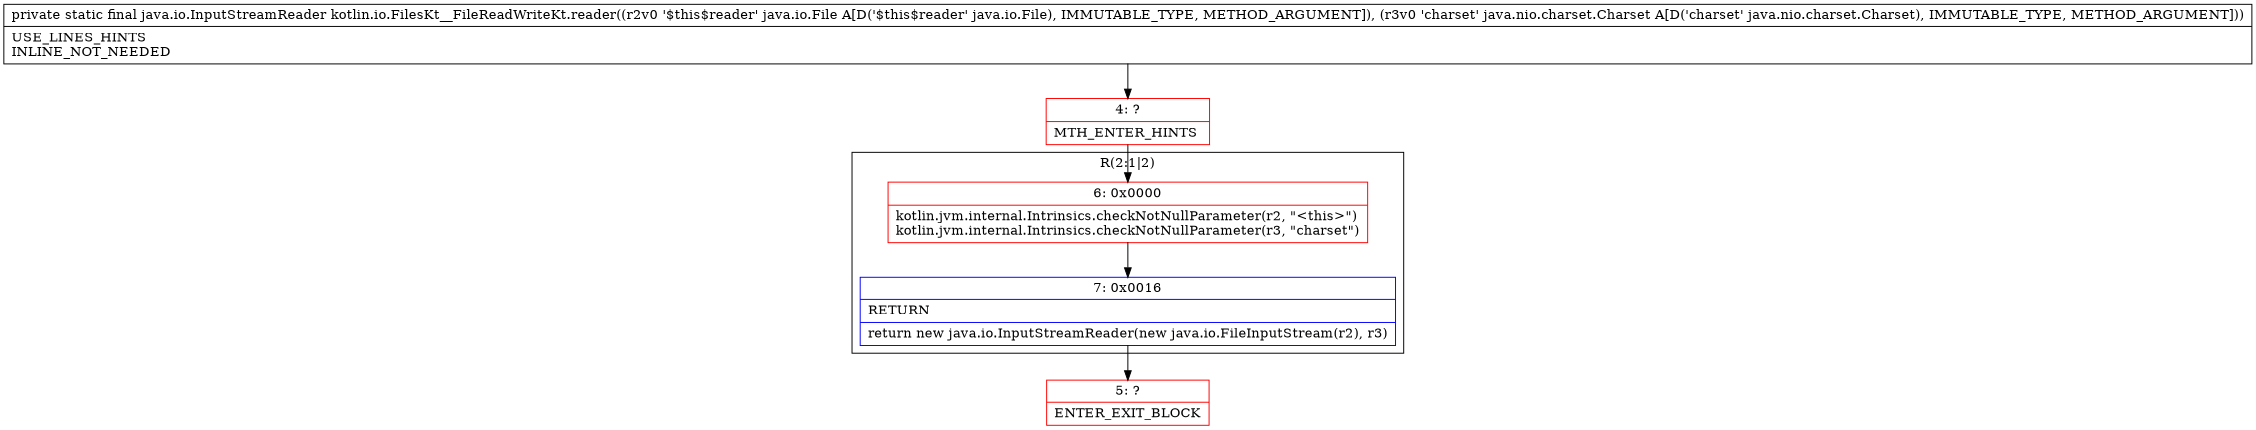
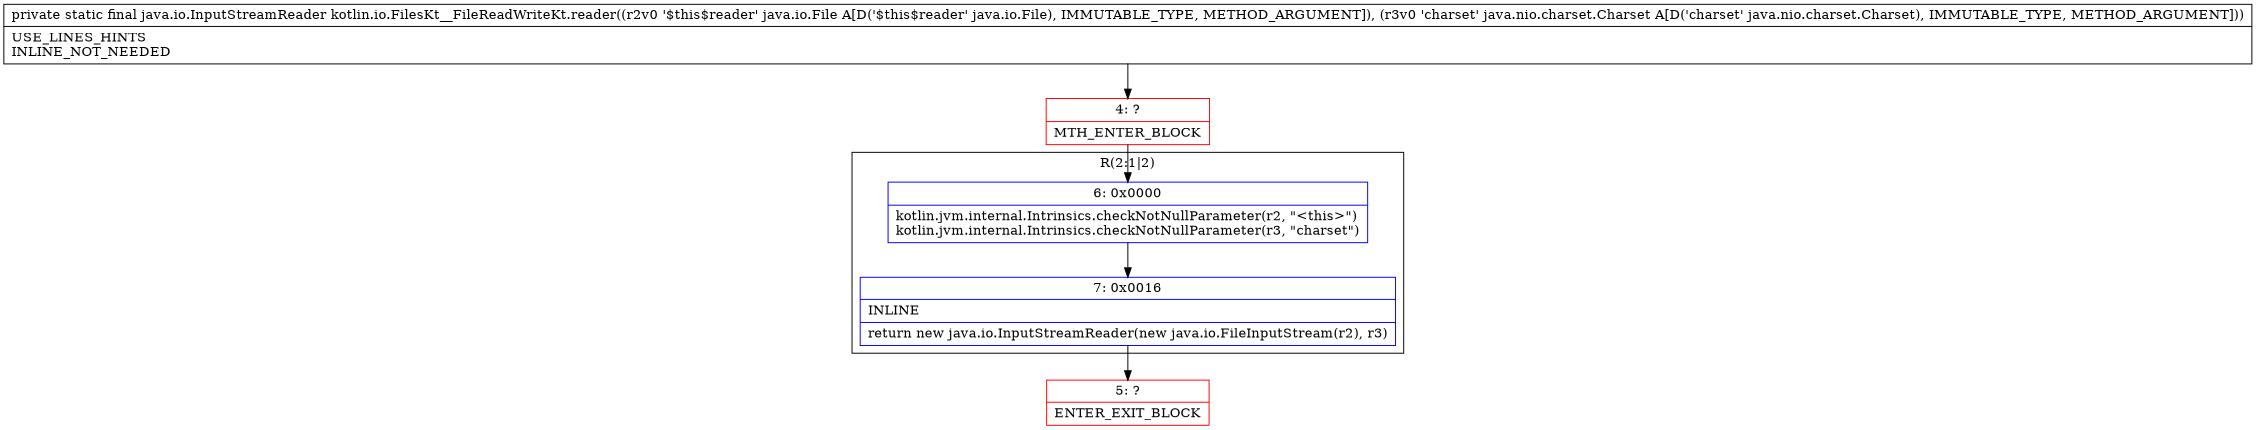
(1126, 133) -> (1128, 133)
(1128, 212) -> (1128, 212)
(899, 310) -> (894, 310)
